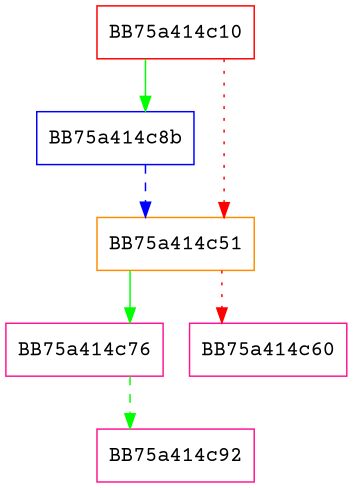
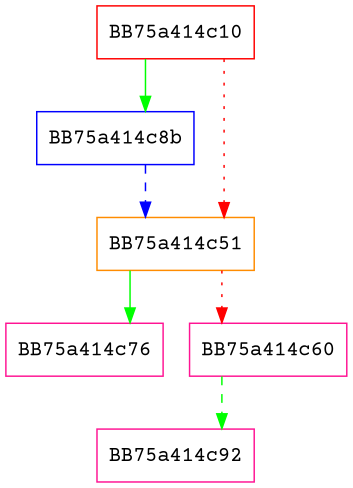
(130, 395) -> (222, 395)
